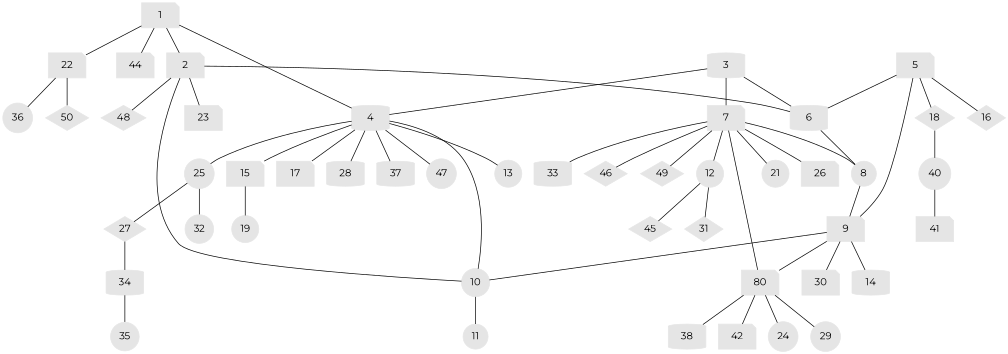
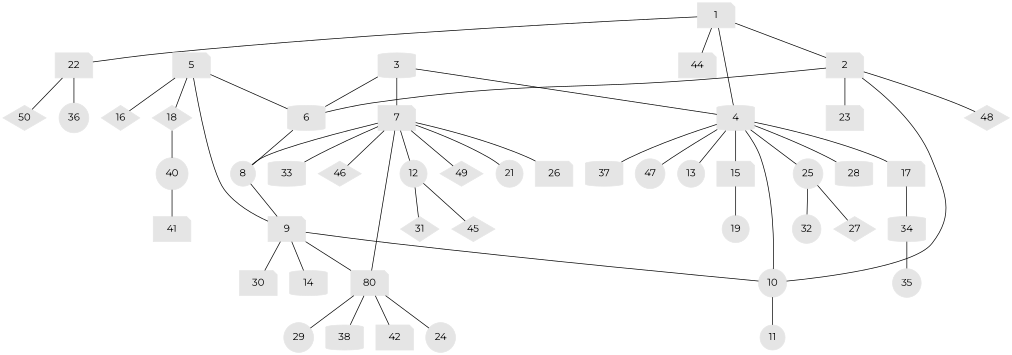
(125, 256) -> (906, 201)
